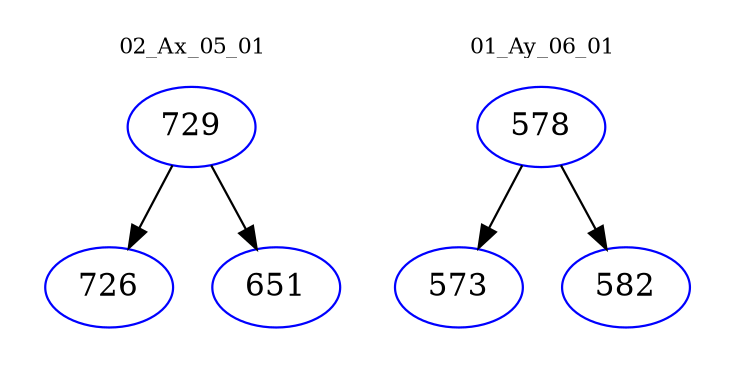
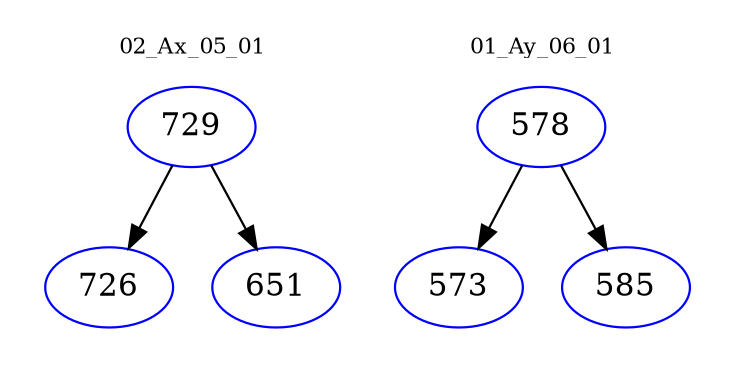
(626, 287) -> (626, 287)
